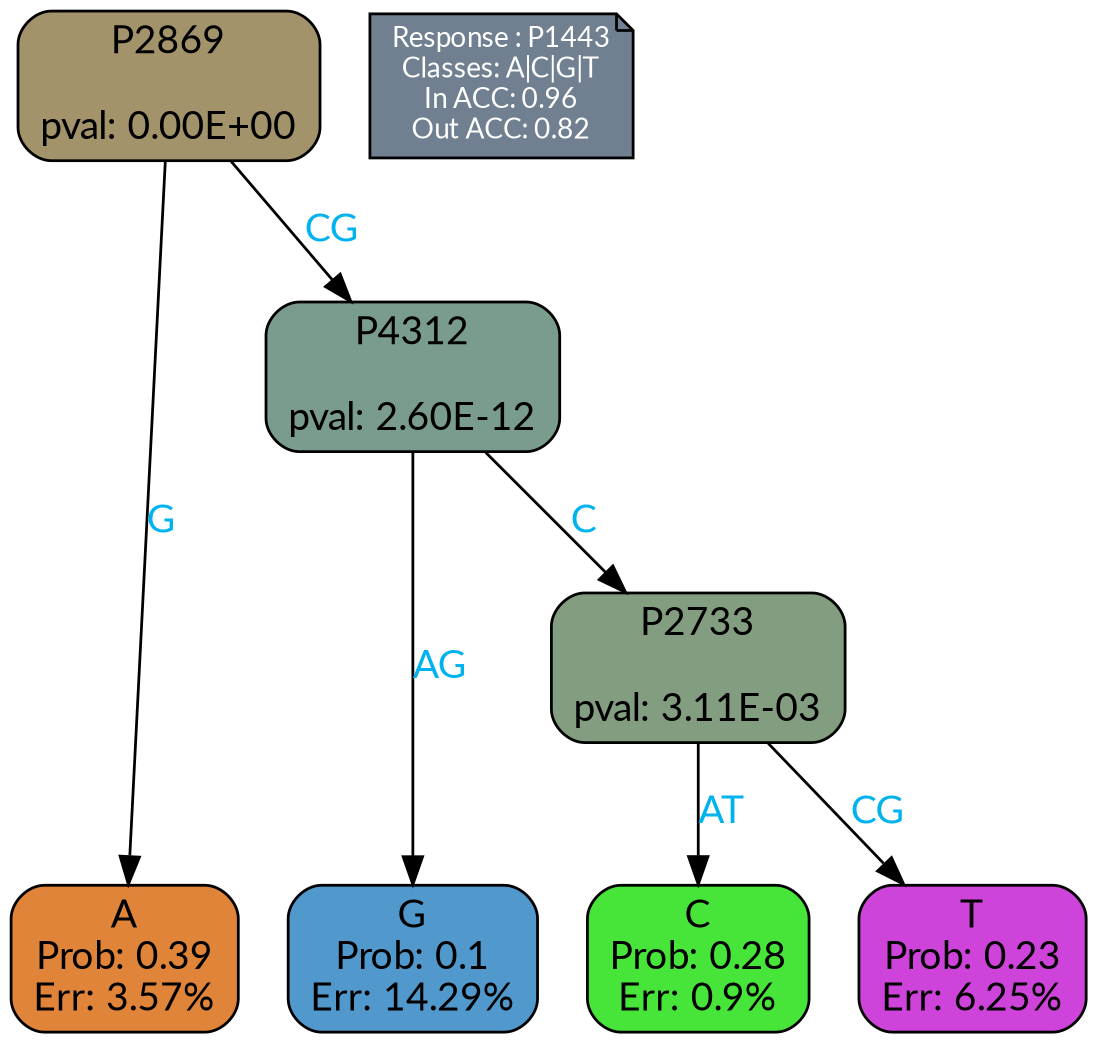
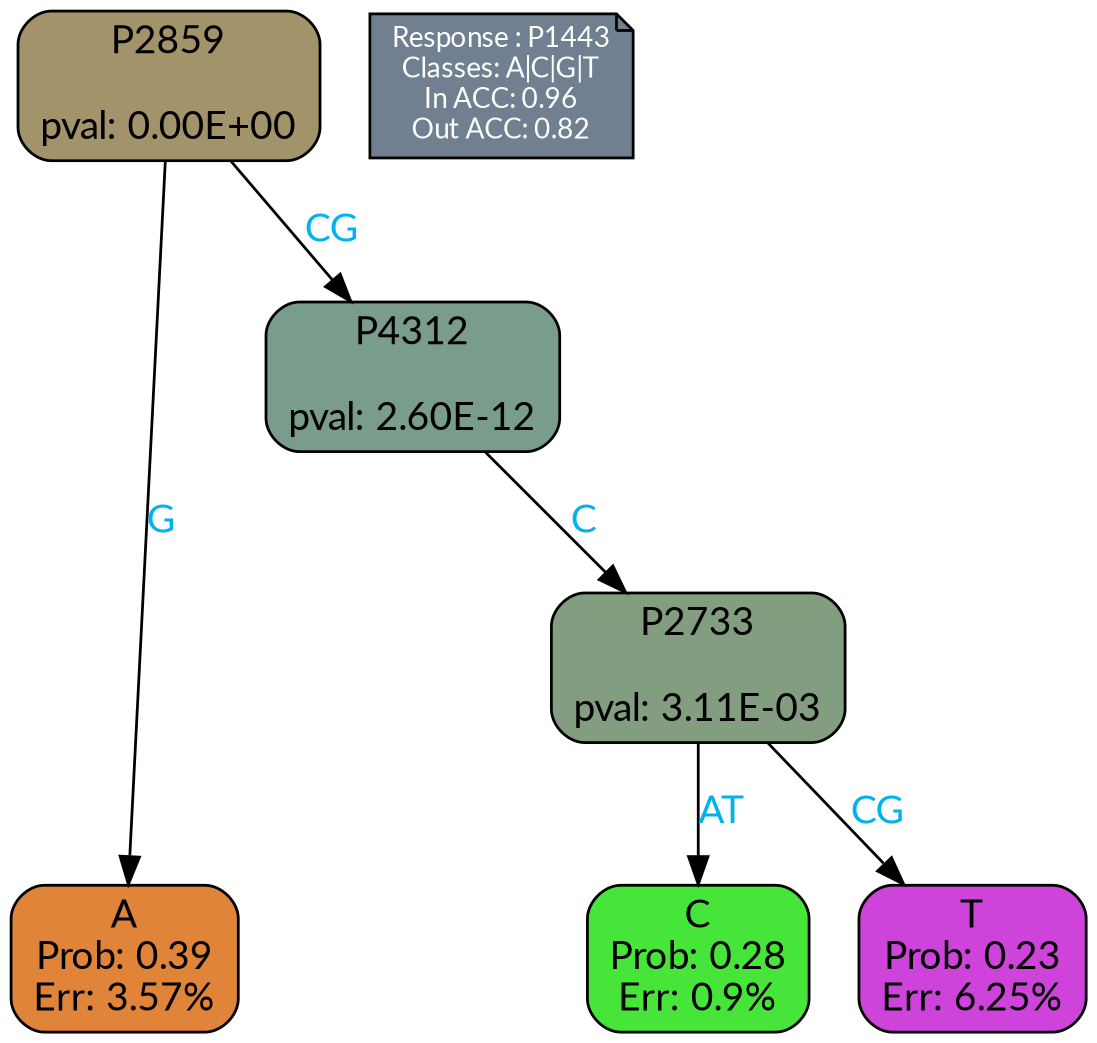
(169, 86) -> (169, 86)
(413, 959) -> none
